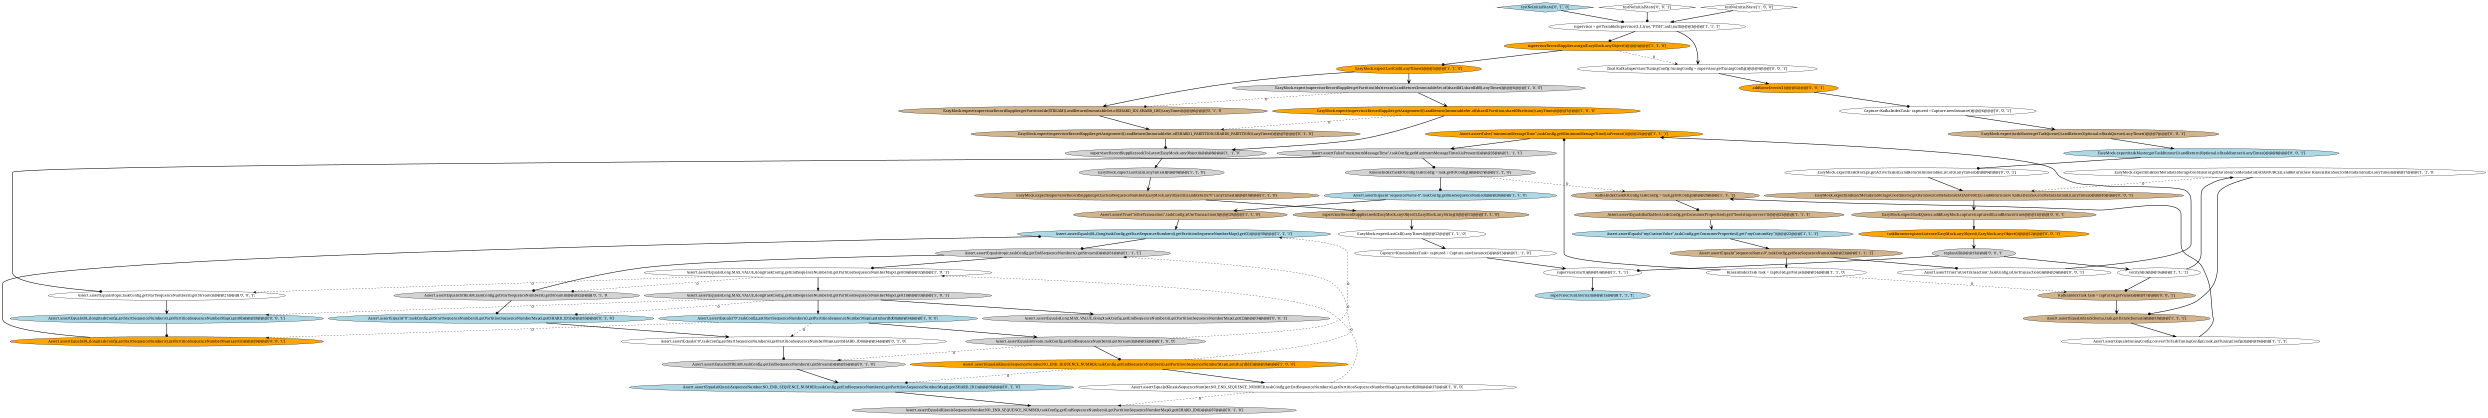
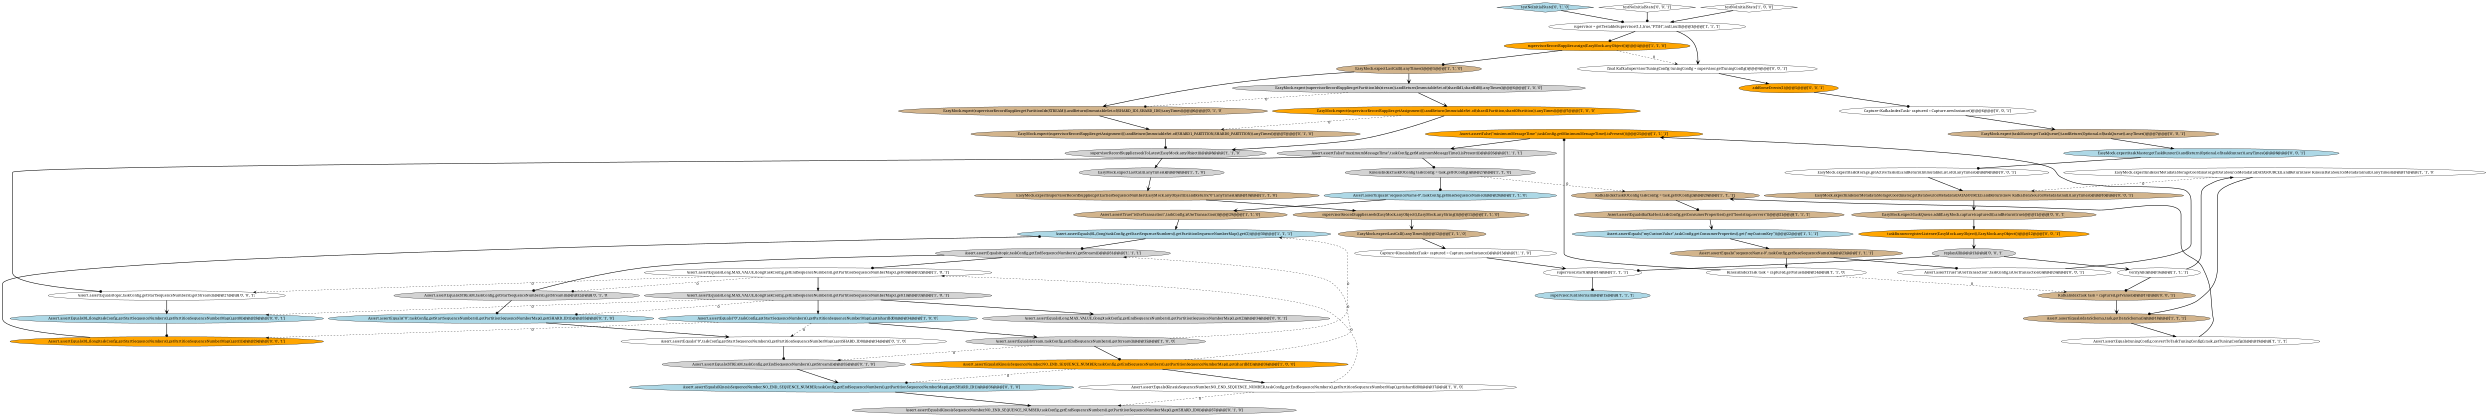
(1409, 69) -> (1409, 69)
(1412, 234) -> (1412, 234)
(1593, 283) -> (1593, 283)
